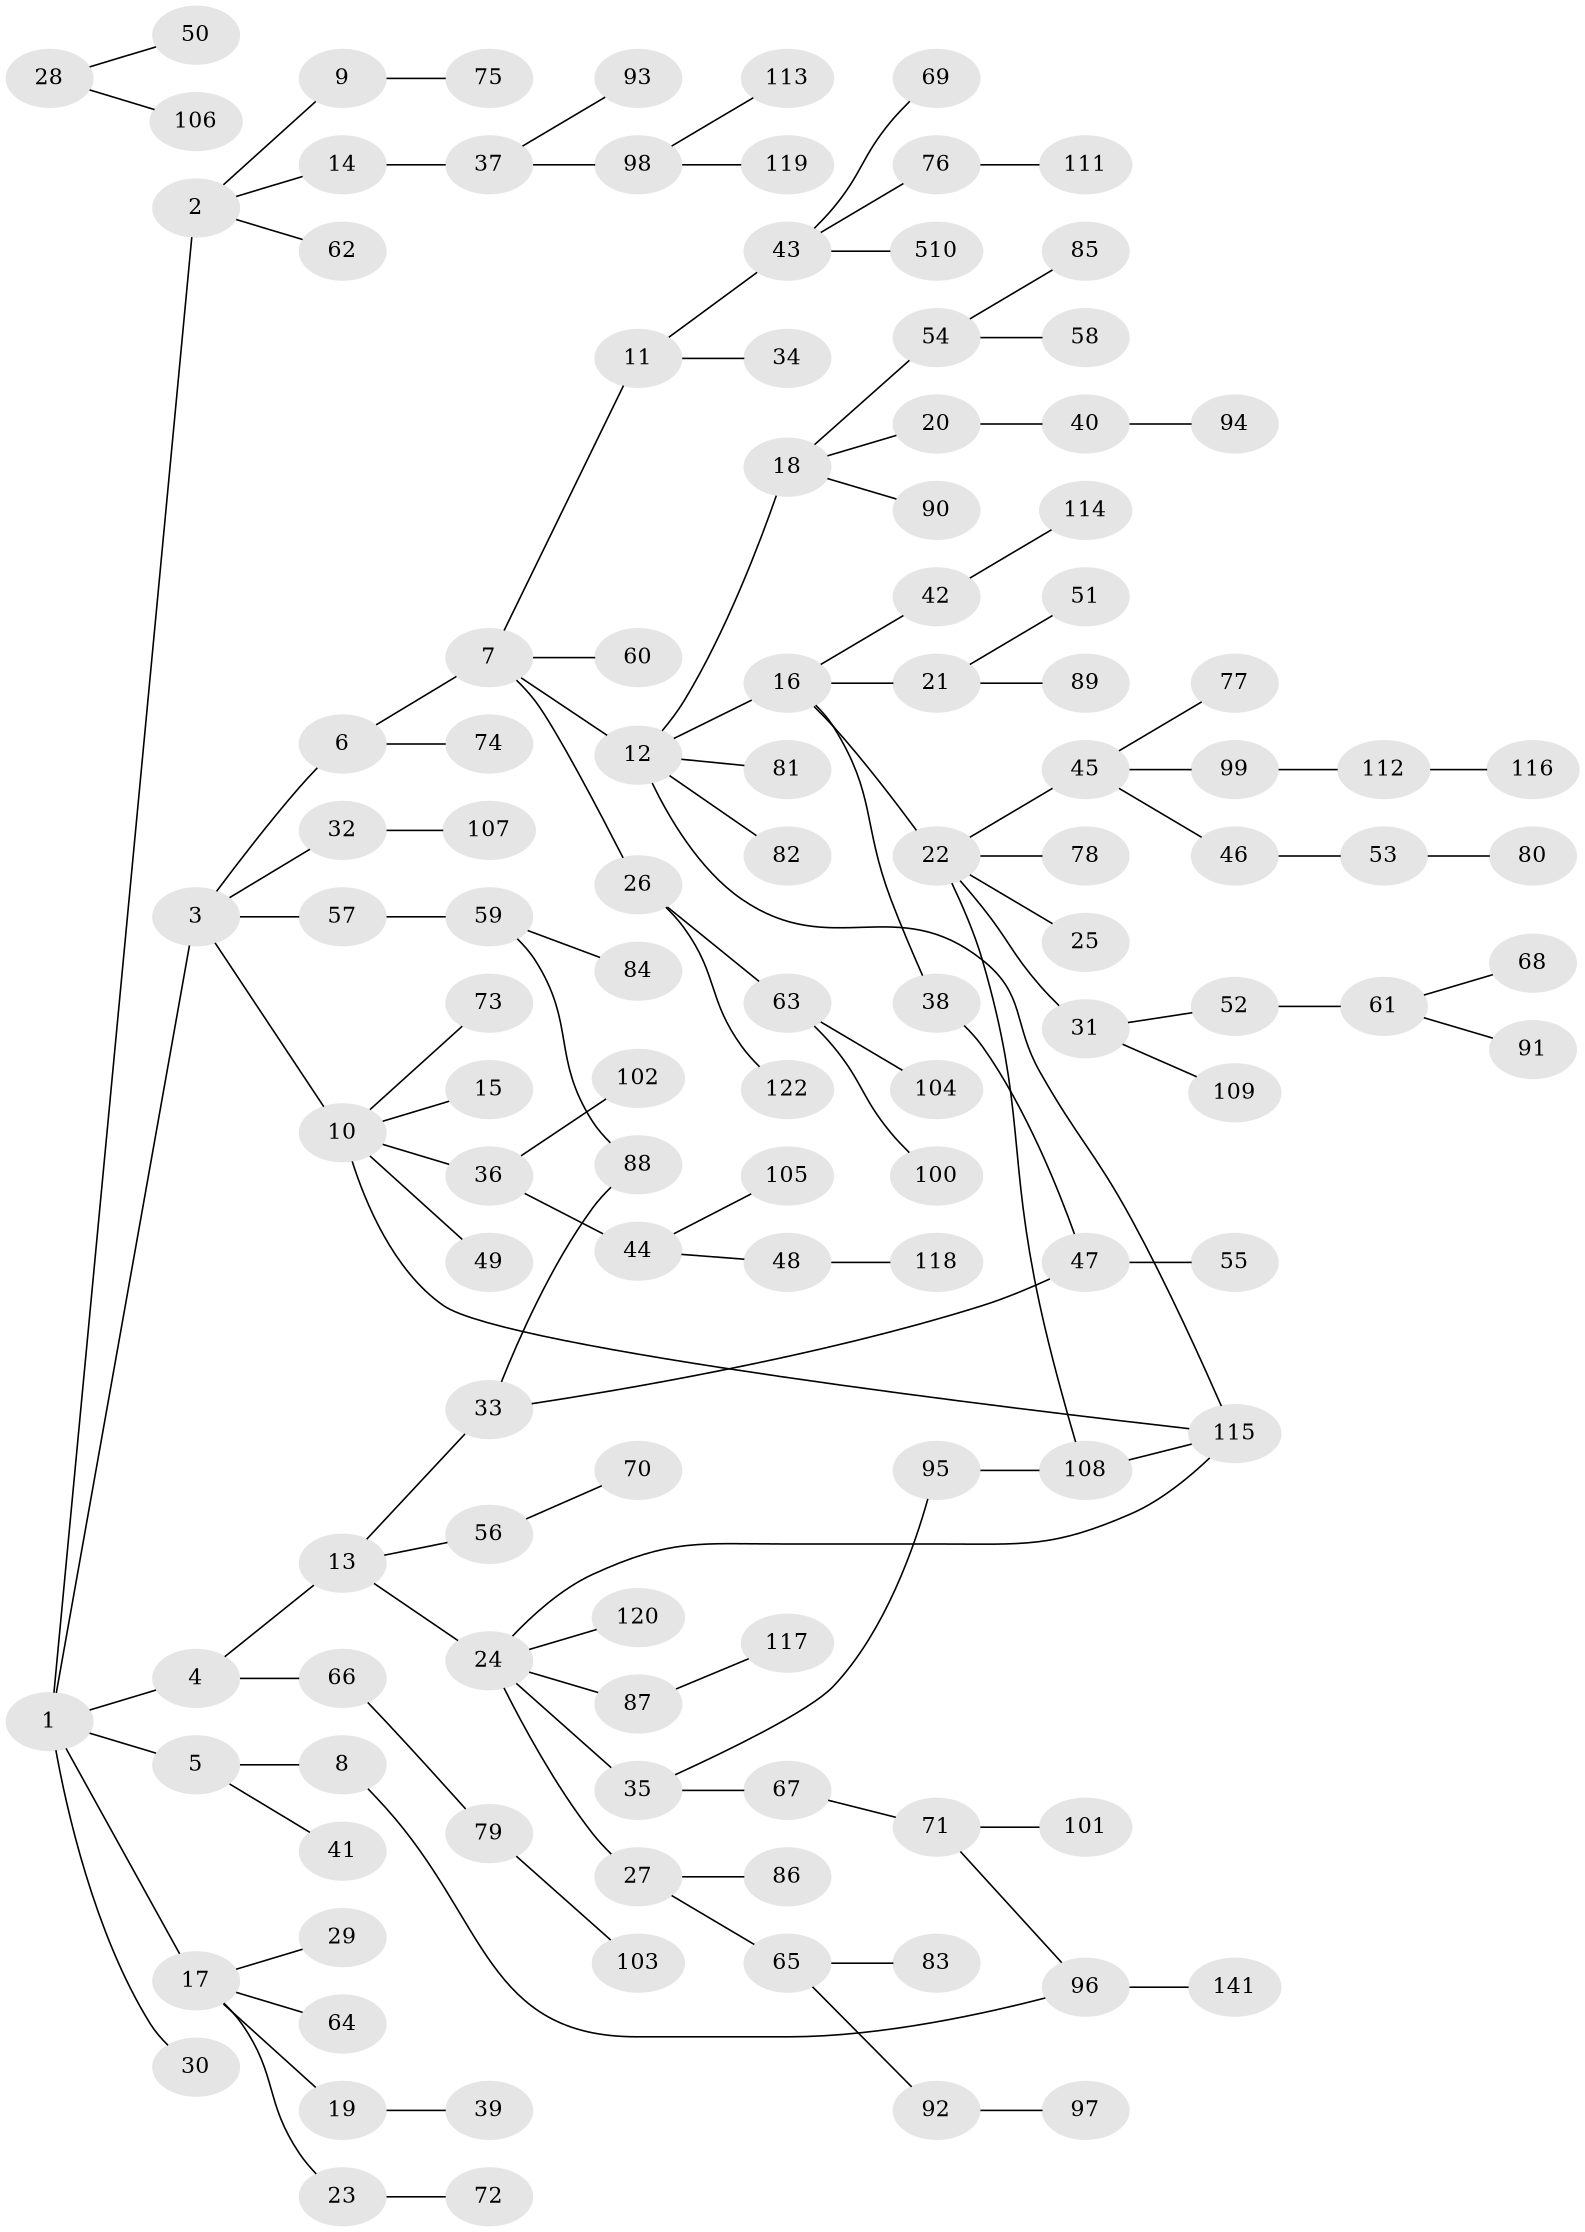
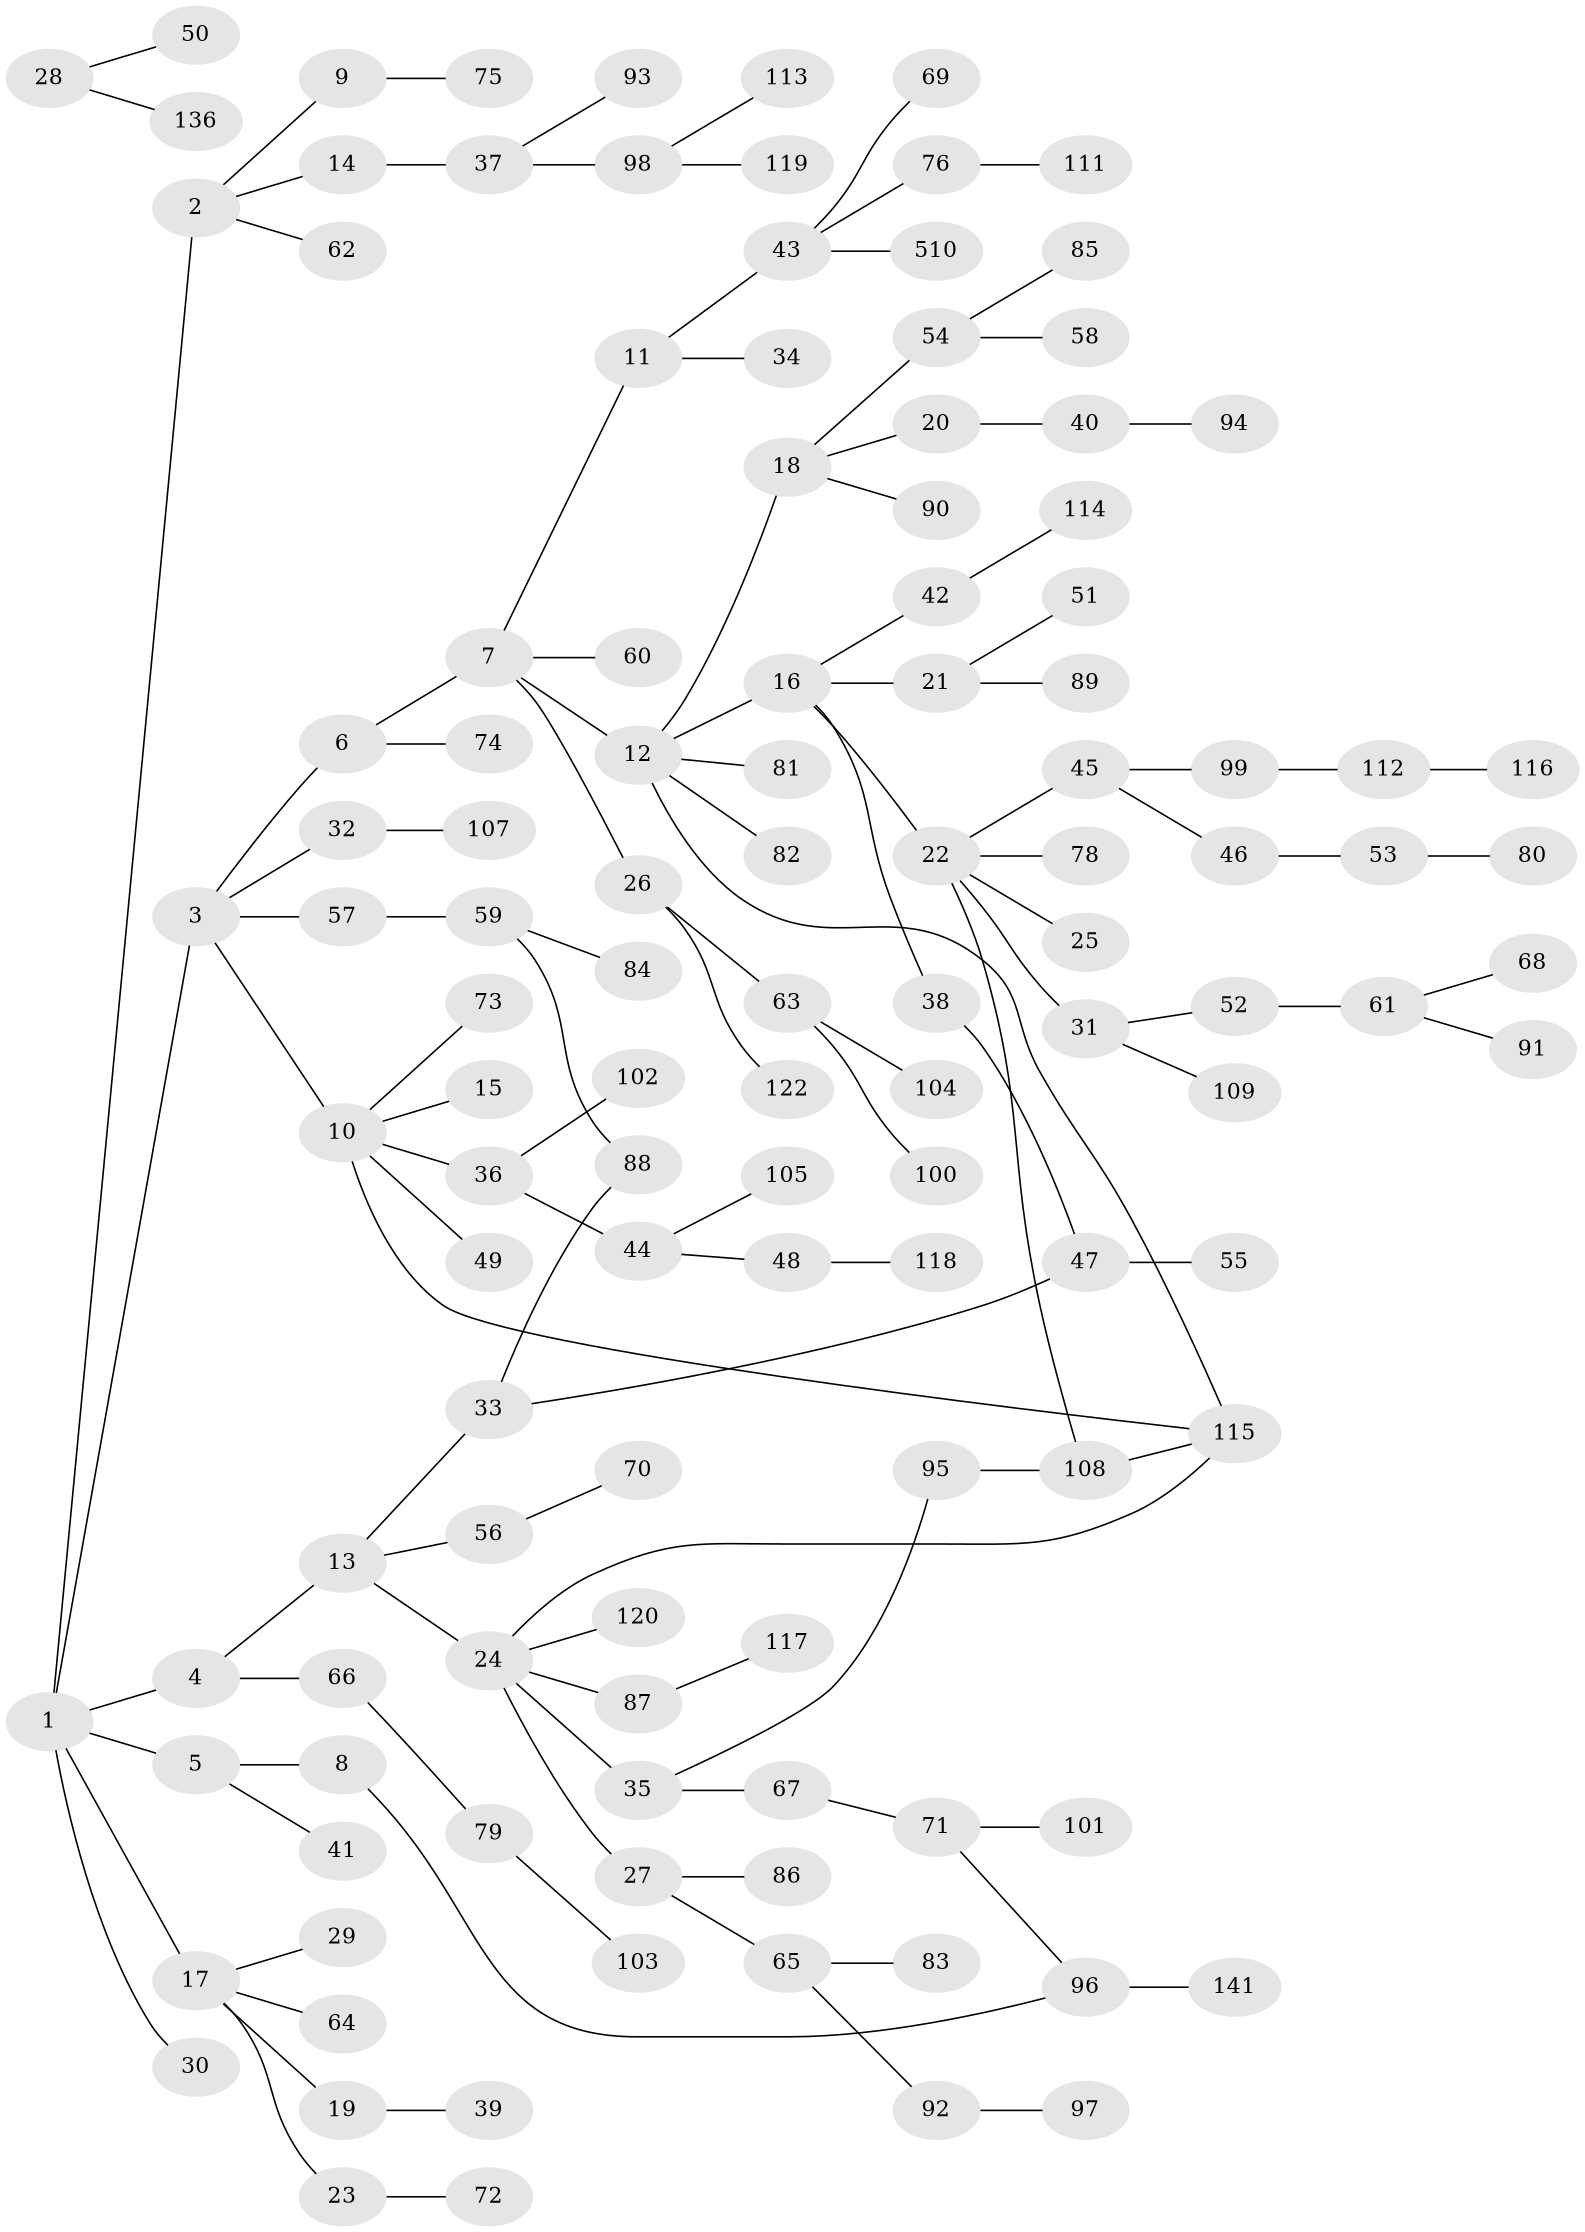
(196, 122) -> (196, 122)
(1235, 683) -> none
